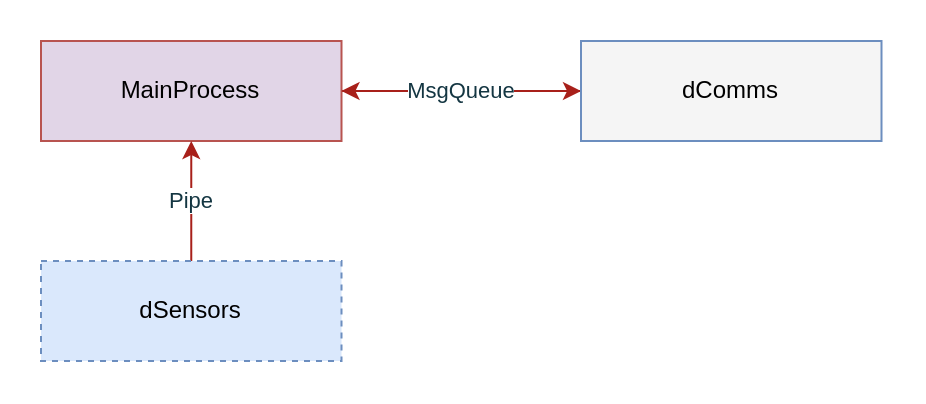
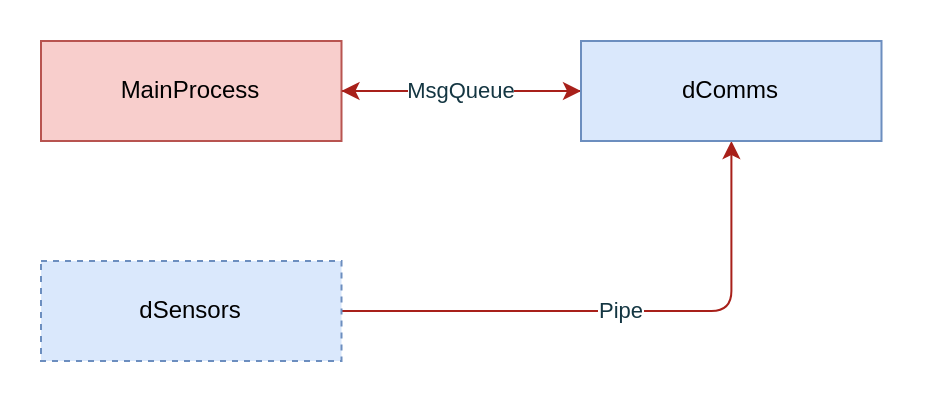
(191, 91) -> (191, 91)
(731, 91) -> (731, 91)
(191, 208) -> (608, 311)
